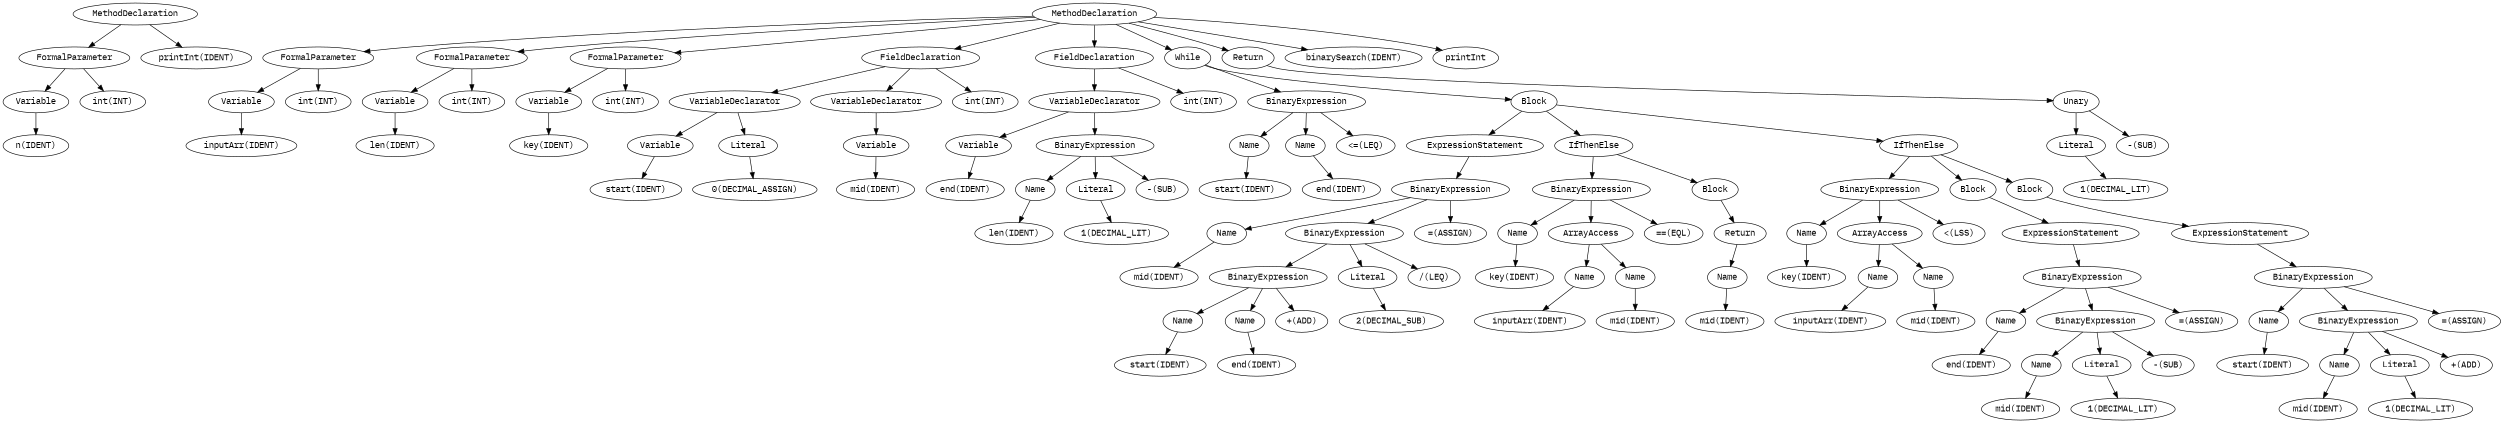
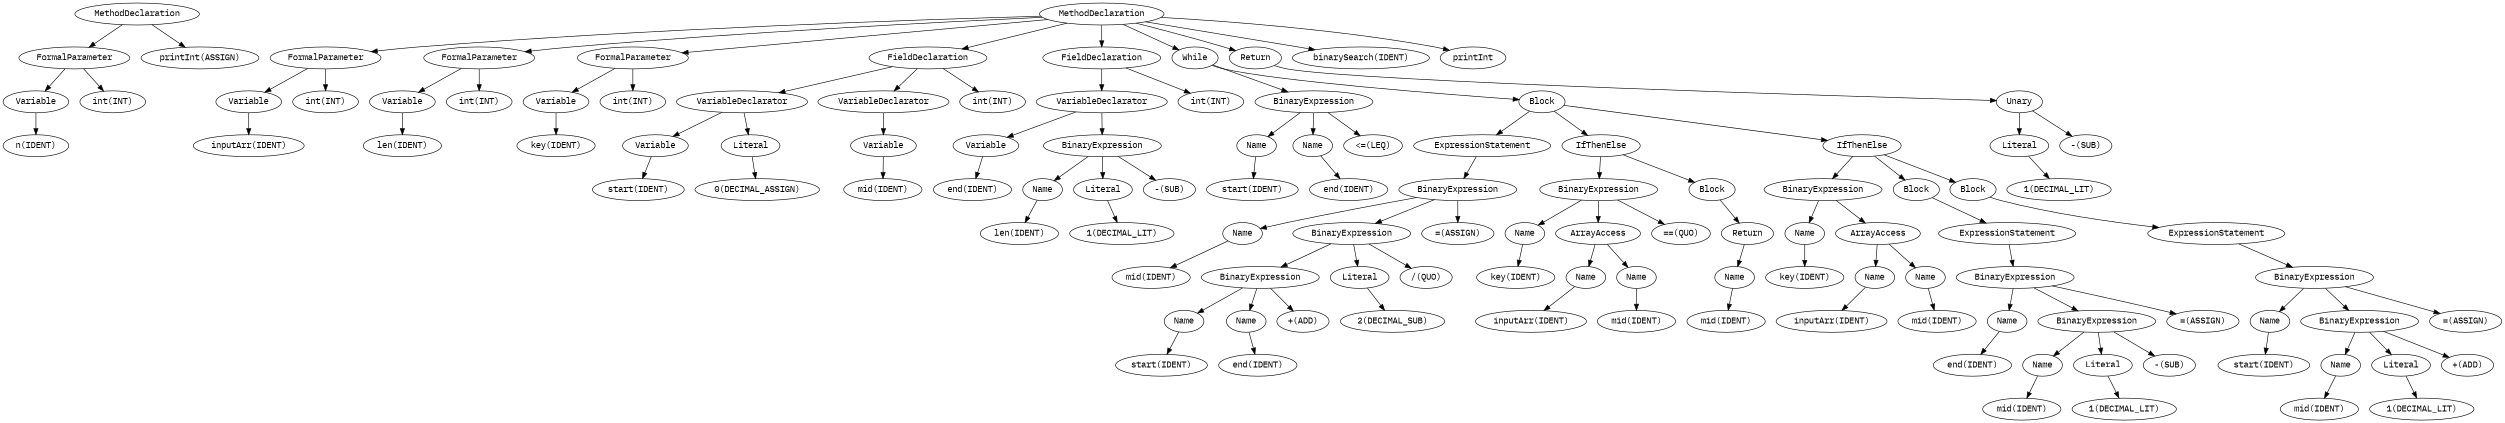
(196, 58) -> (200, 58)
(1674, 234) -> (1681, 234)
(1959, 234) -> none
(1434, 277) -> (1426, 277)
